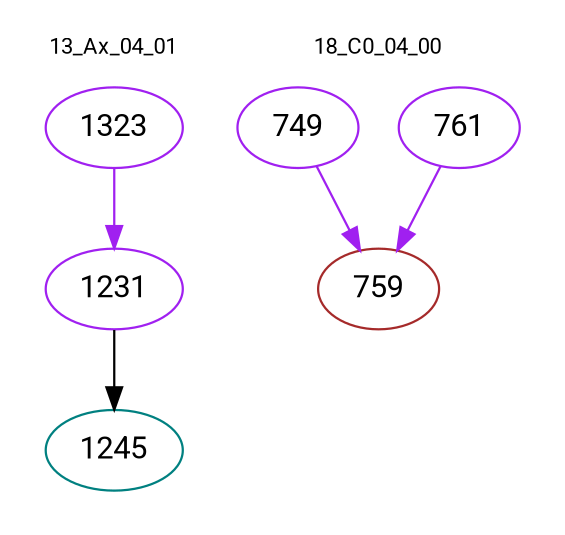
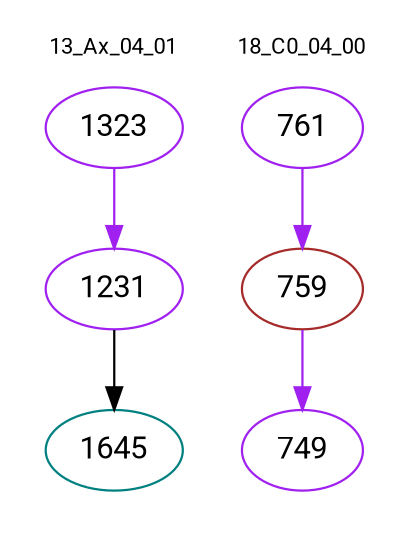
(333, 198) -> (302, 359)
(114, 450) -> (114, 450)
